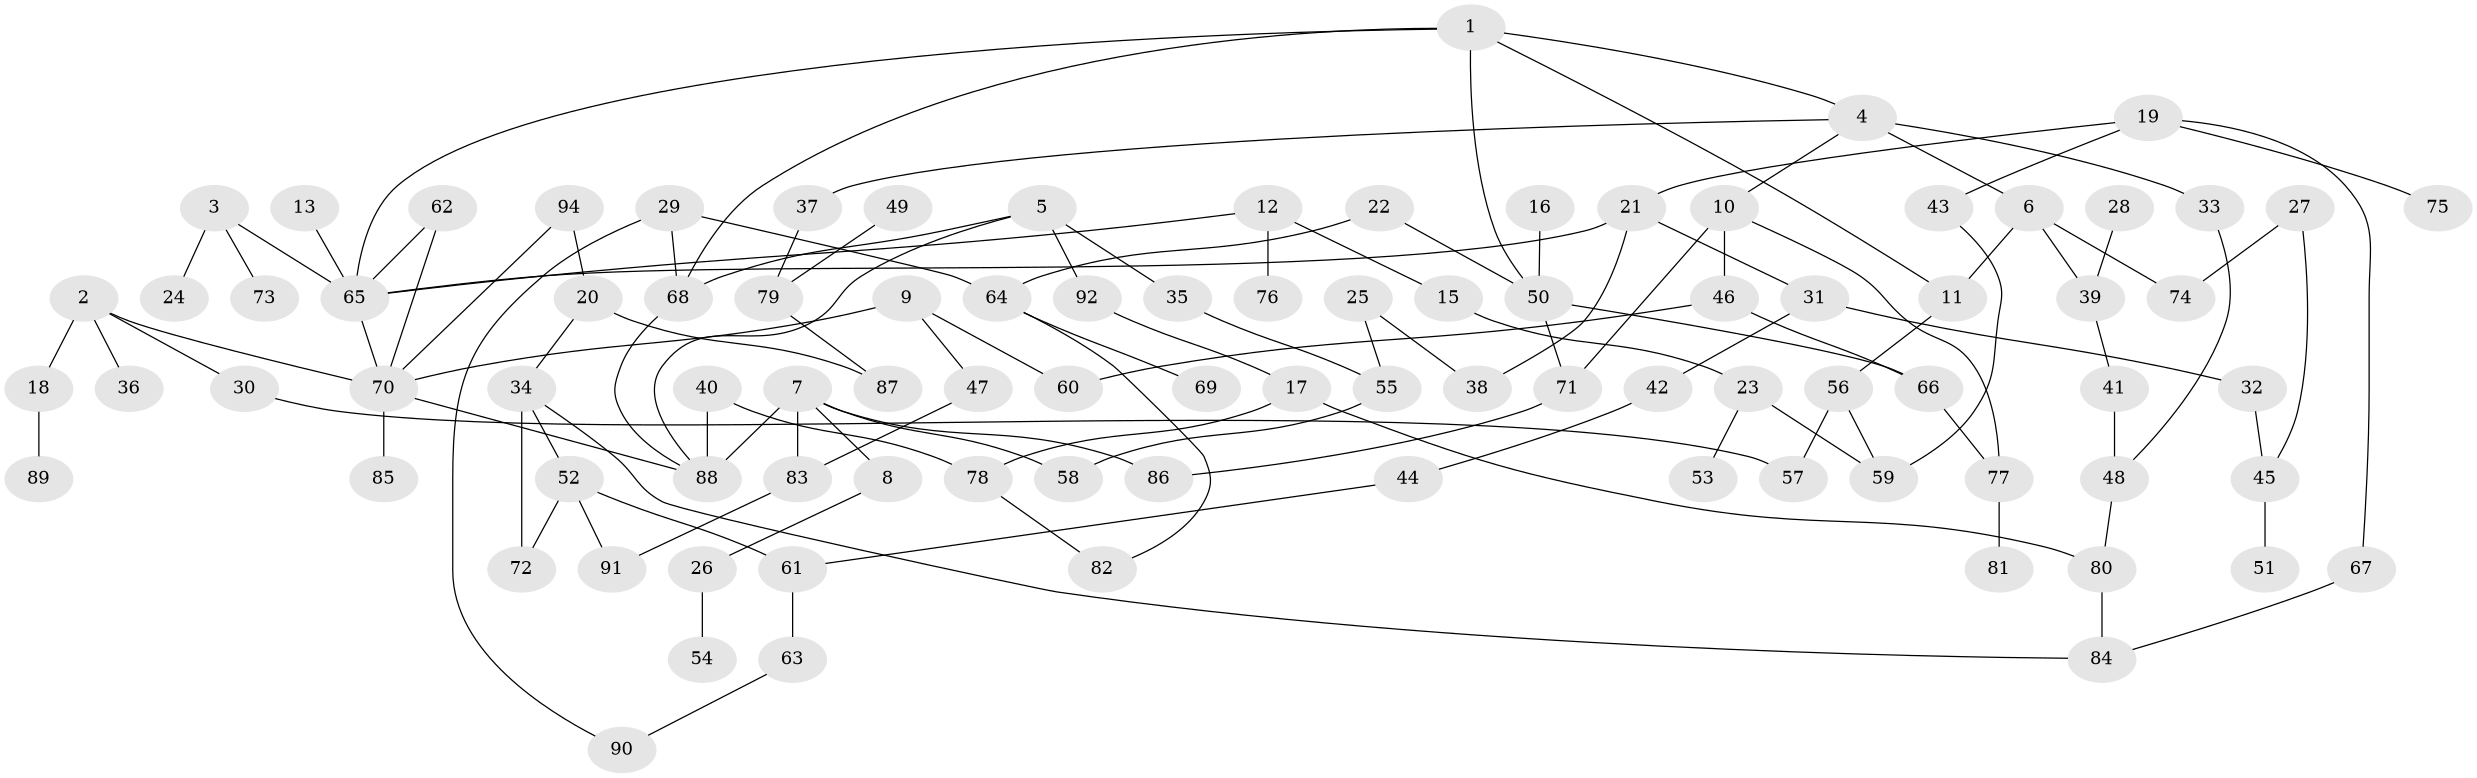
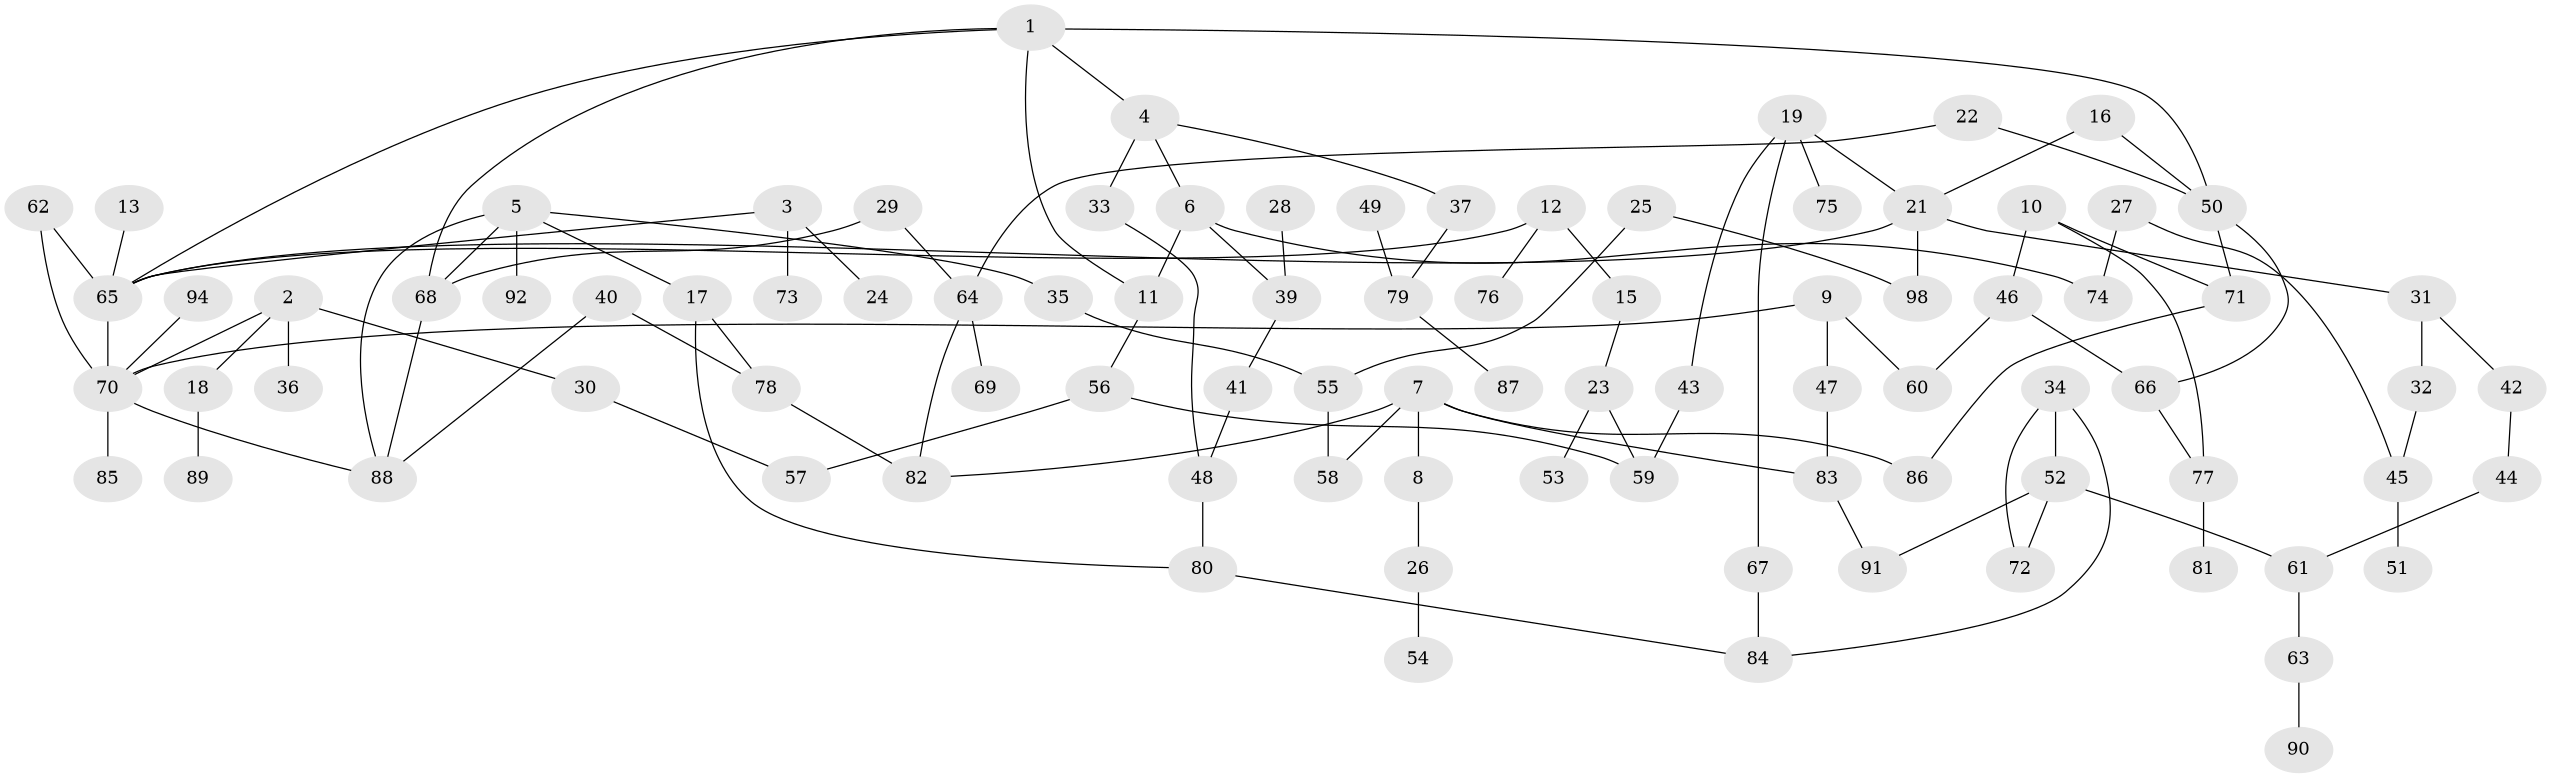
(1809, 153) -> none
none -> (2009, 163)
(588, 298) -> none
(1192, 344) -> (623, 261)
(1477, 389) -> (1918, 298)
(753, 434) -> (1174, 454)
(453, 466) -> none
